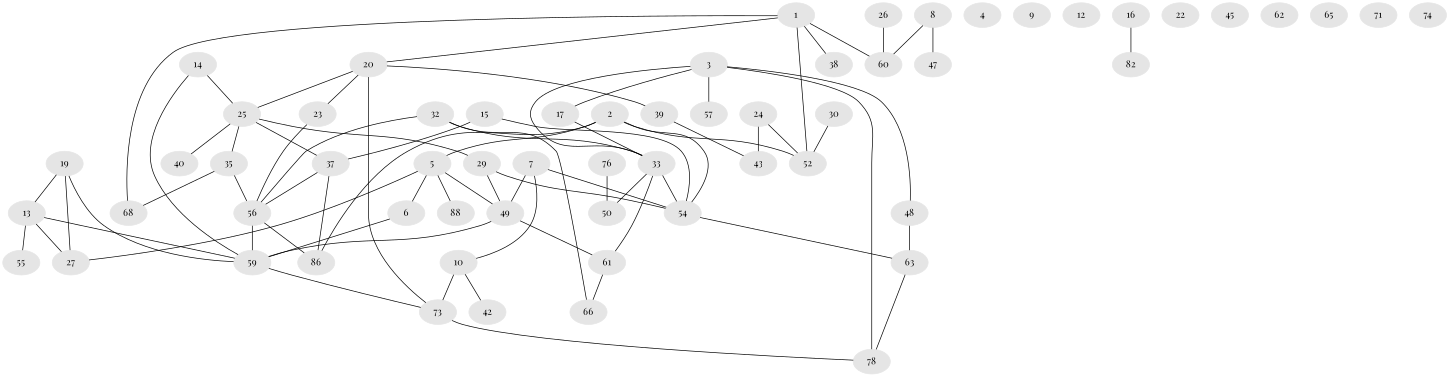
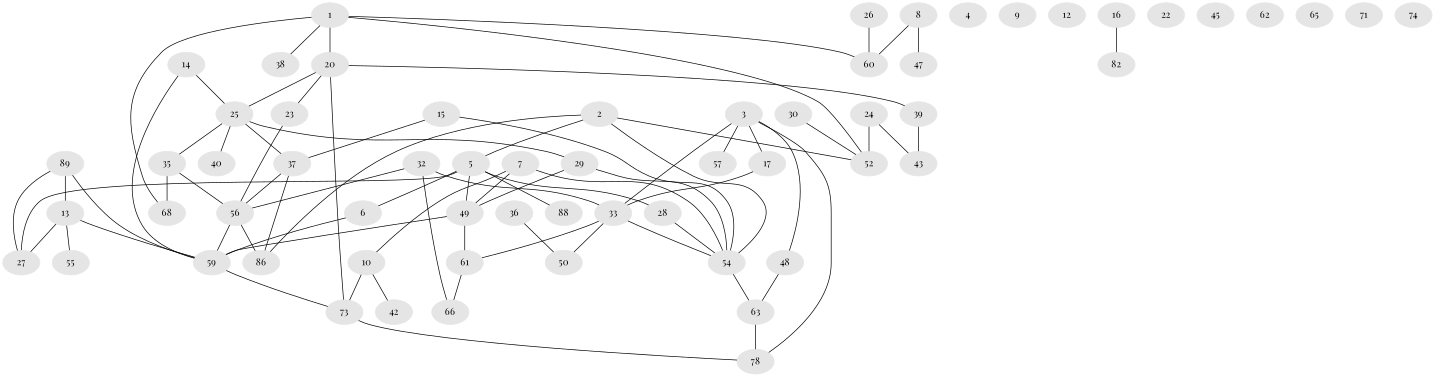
(65, 164) -> (65, 164)
(607, 164) -> (514, 213)
none -> (663, 213)
